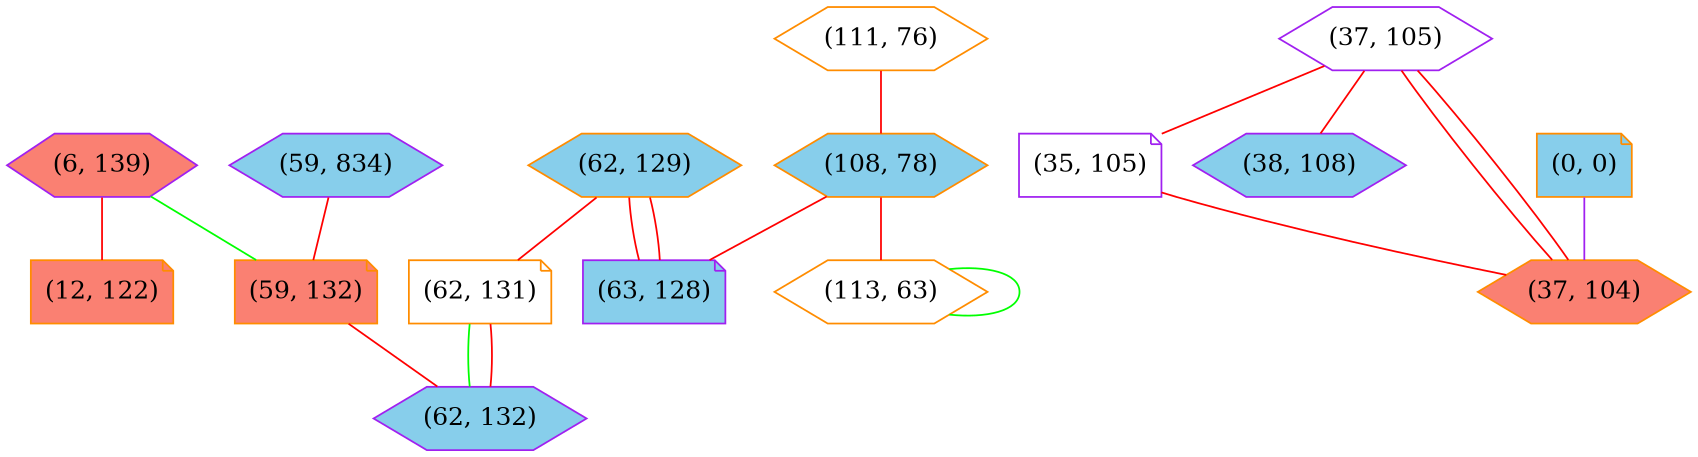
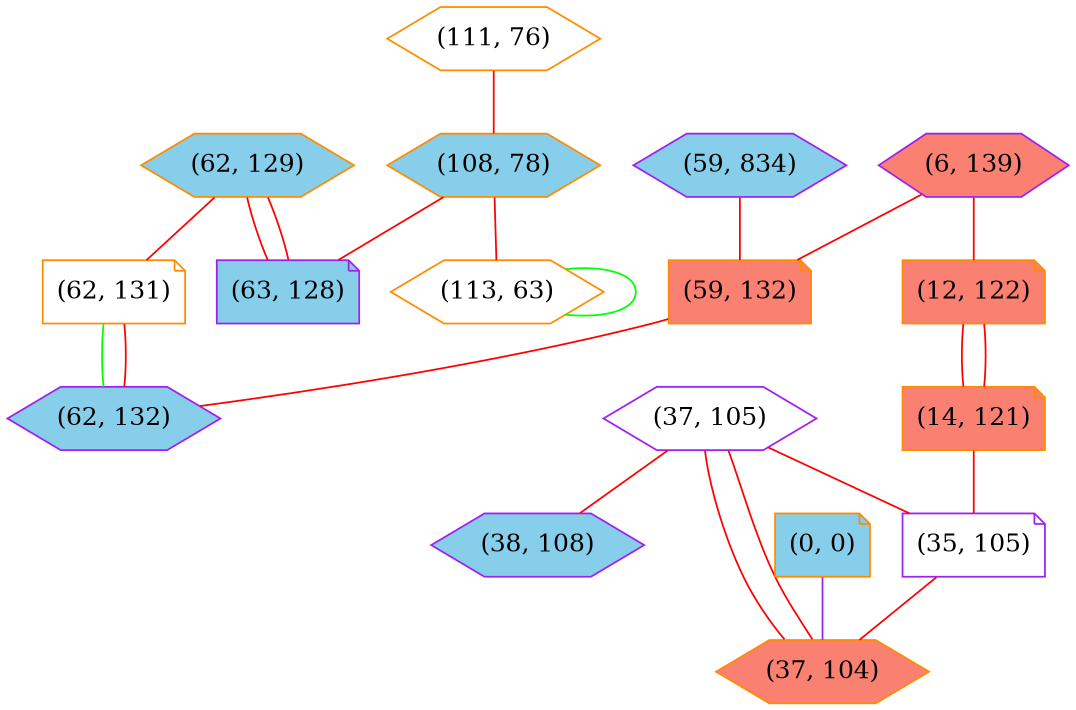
(204, 228) -> (860, 227)
none -> (974, 418)
